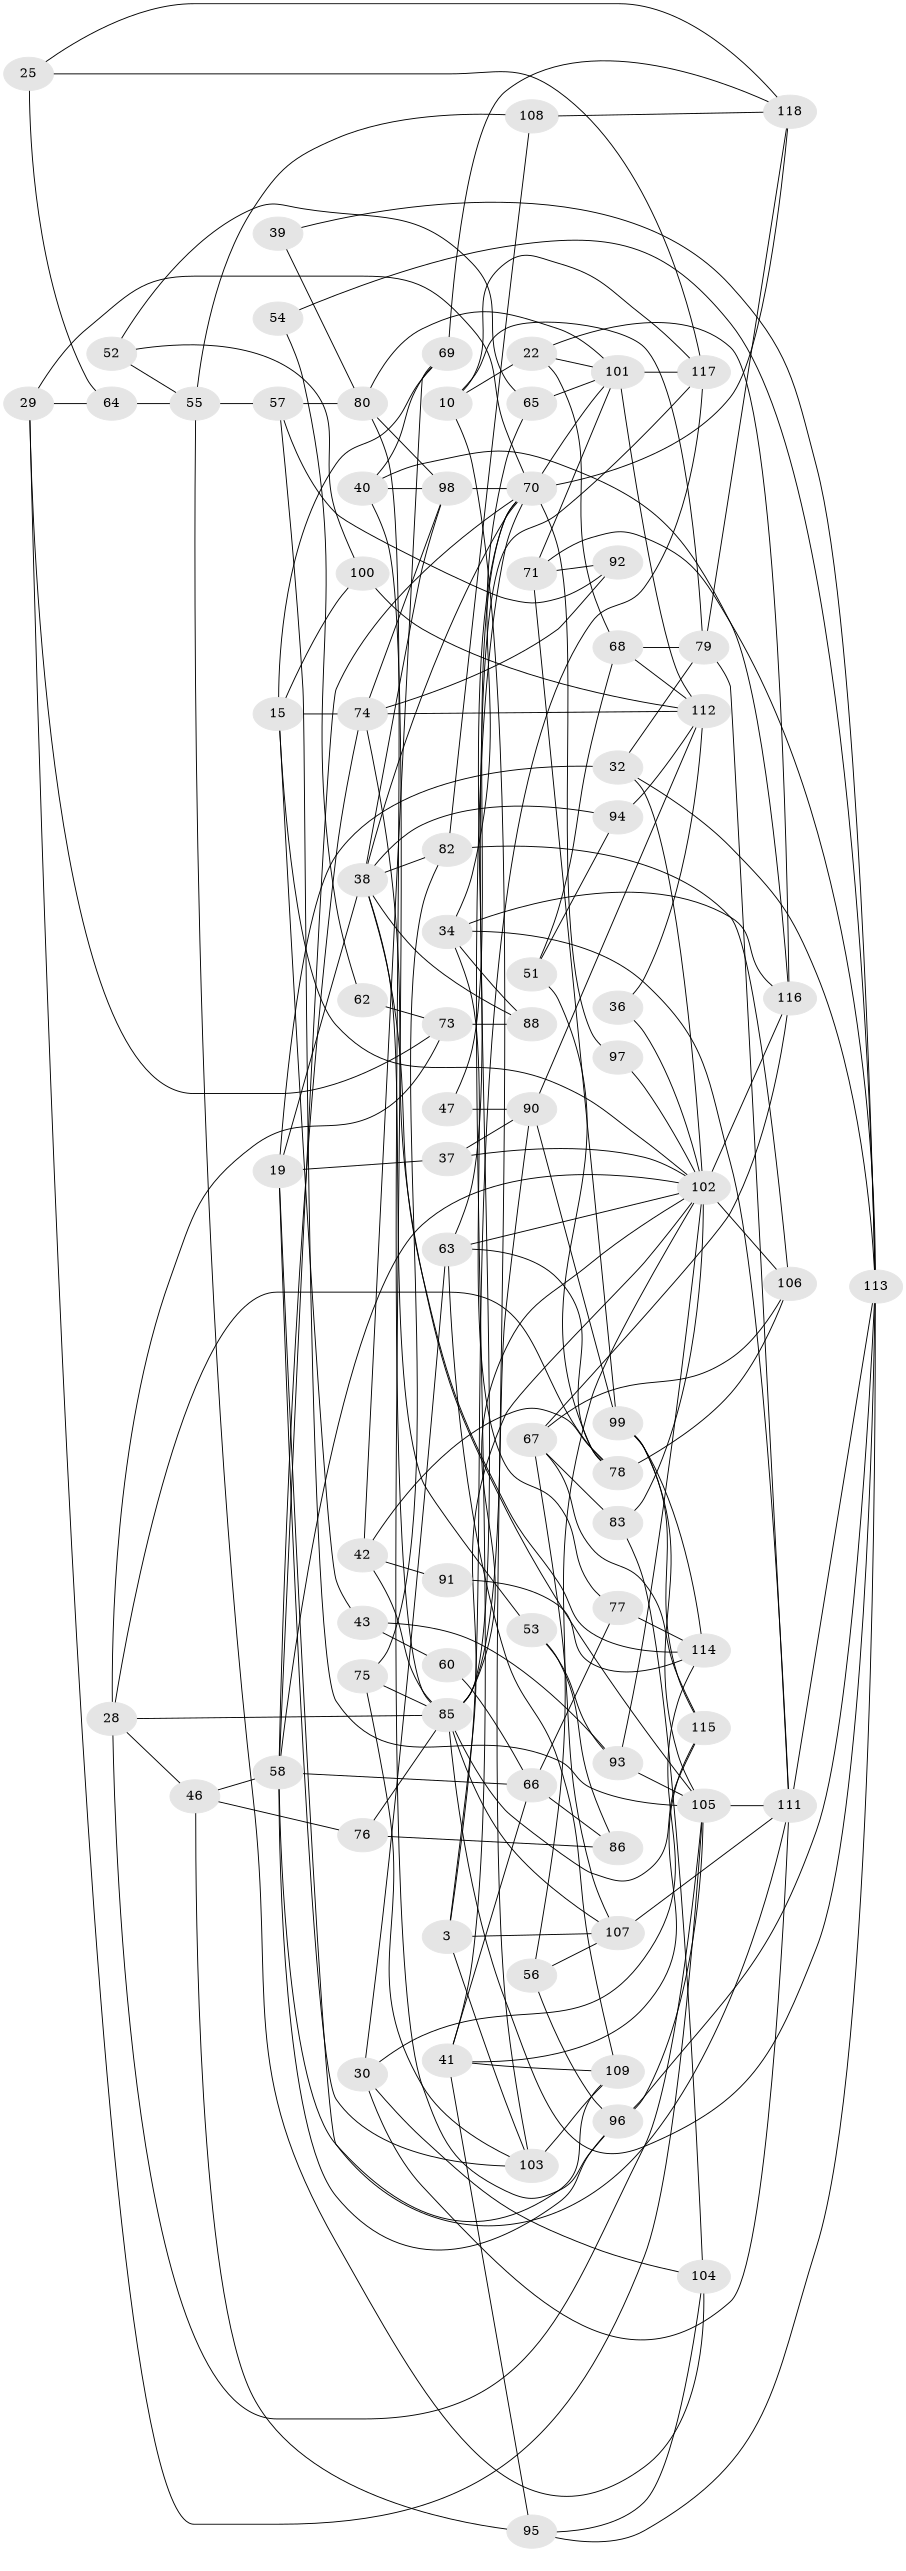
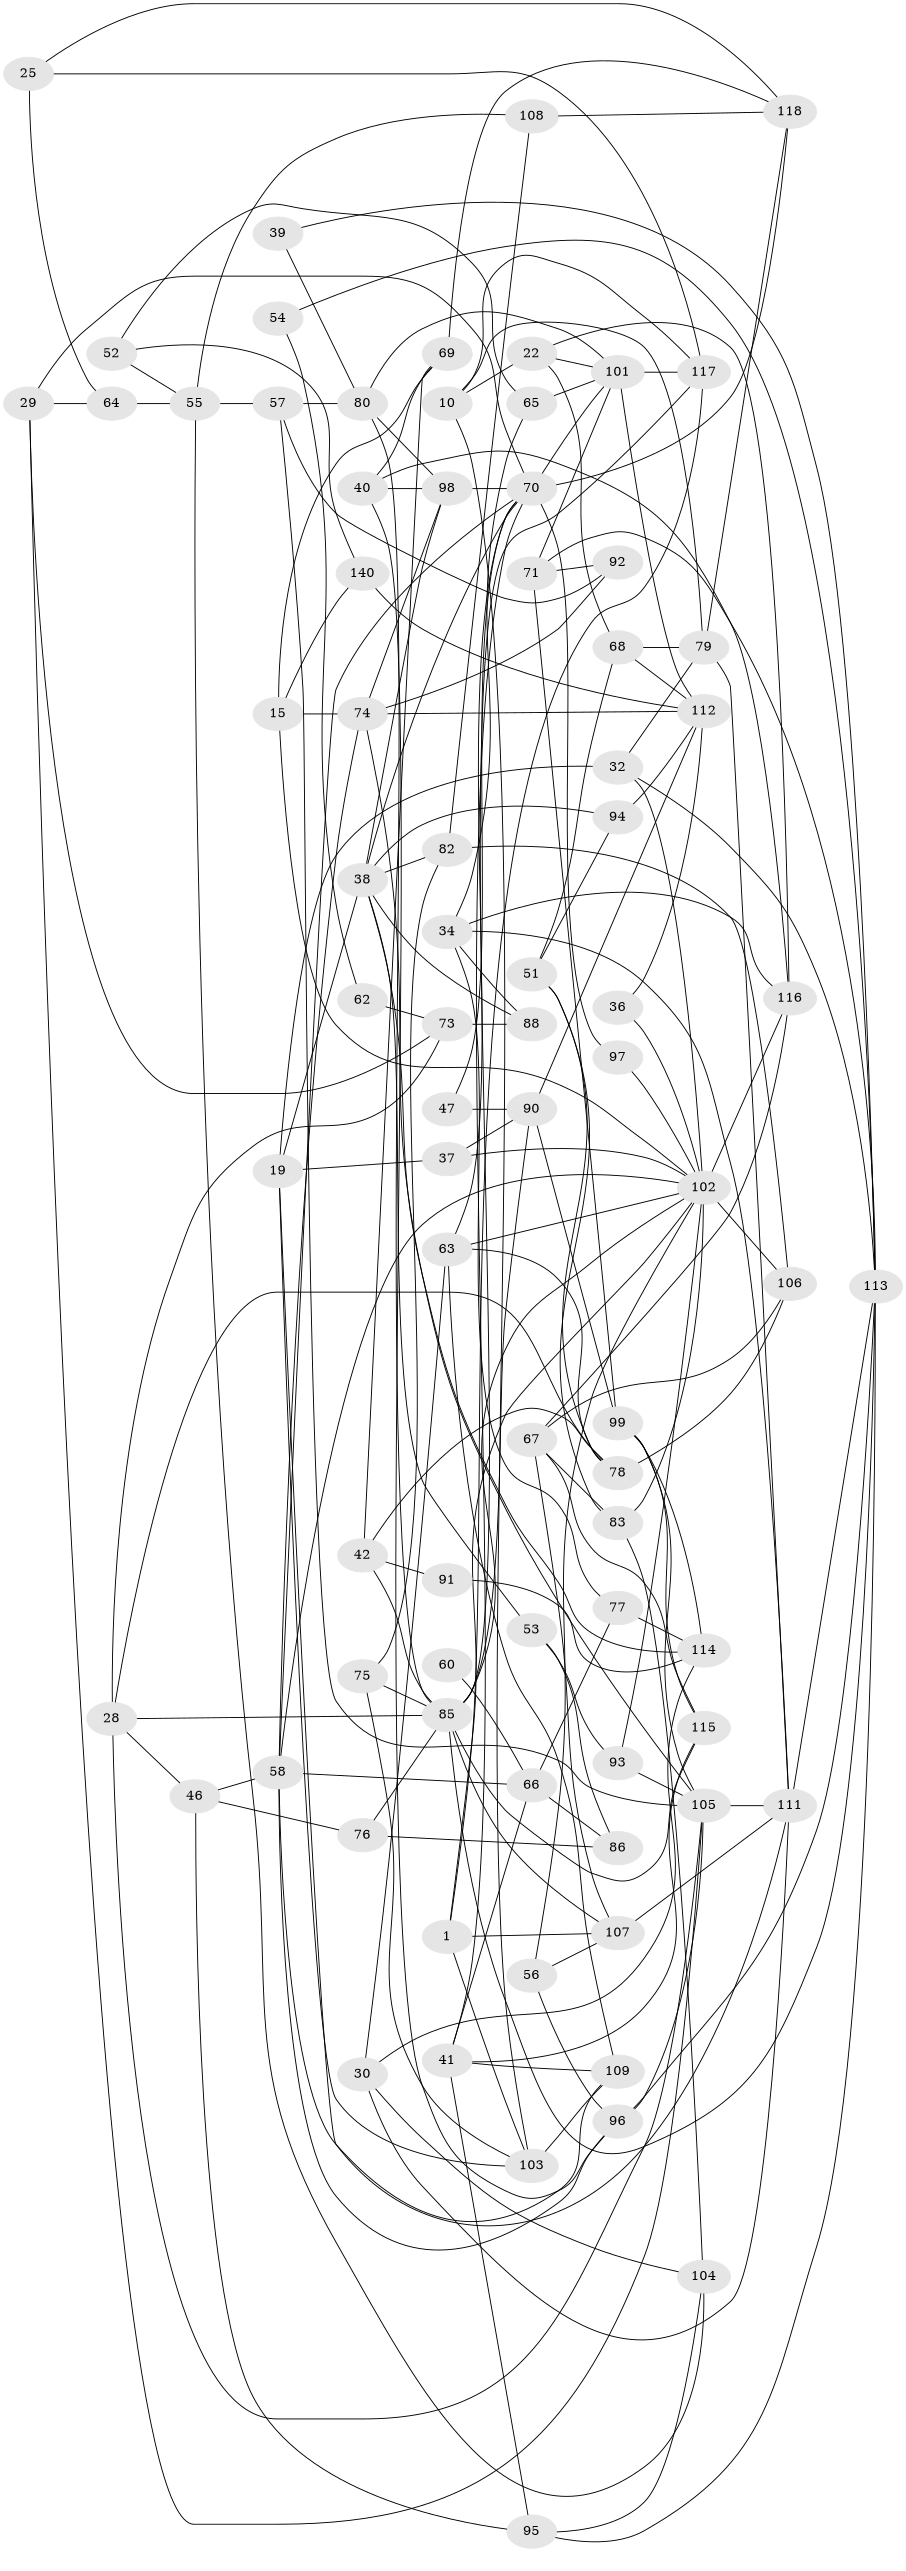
(363, 574) -> (363, 574)
none -> (561, 1369)
(363, 1623) -> none
(447, 1937) -> (447, 1937)
